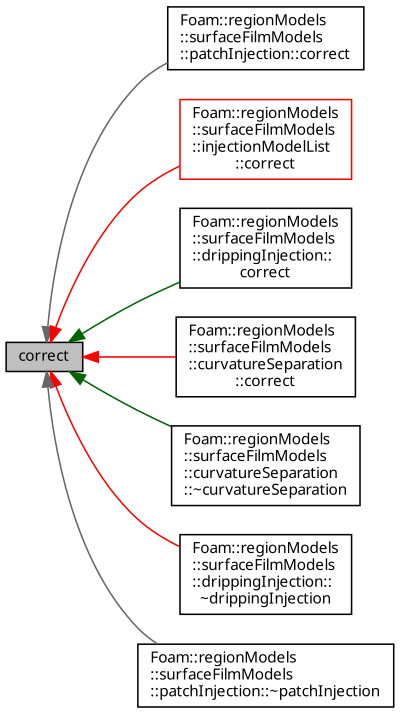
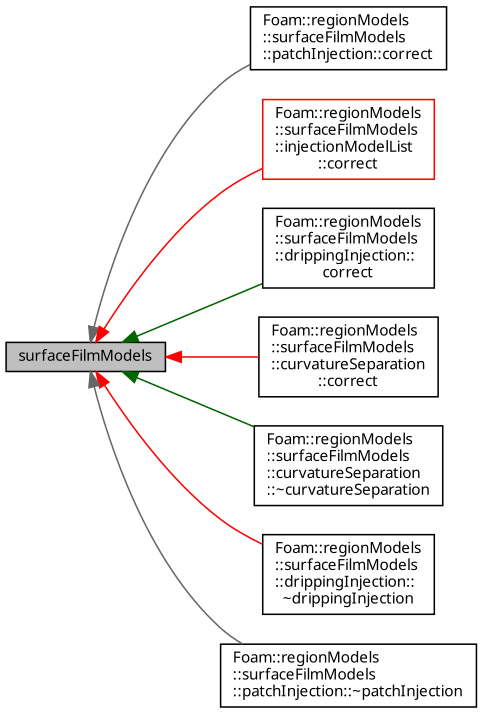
(44, 357) -> (86, 357)
